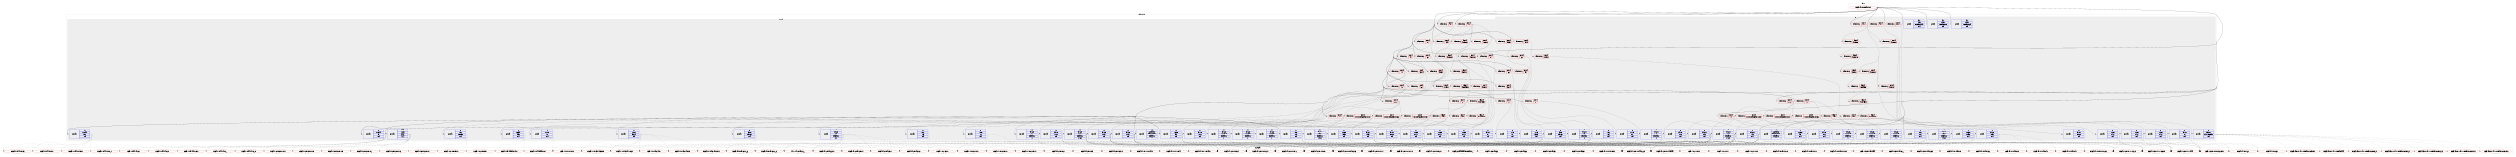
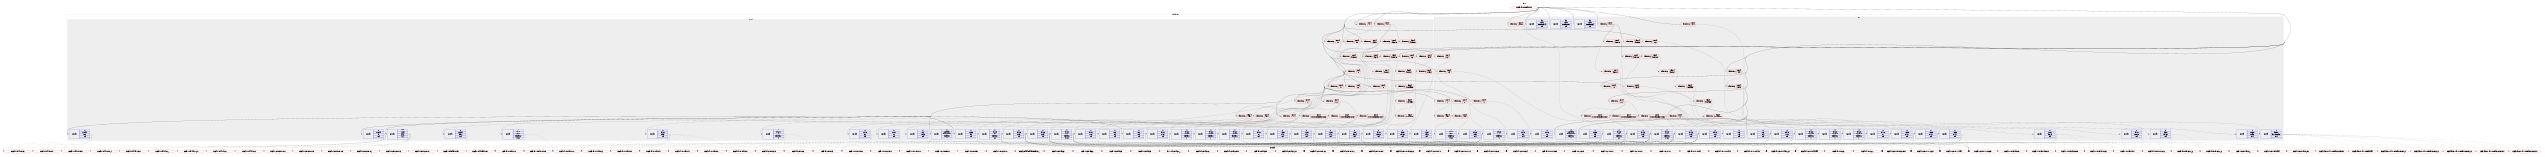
(509, 151) -> (451, 151)
none -> (711, 151)
